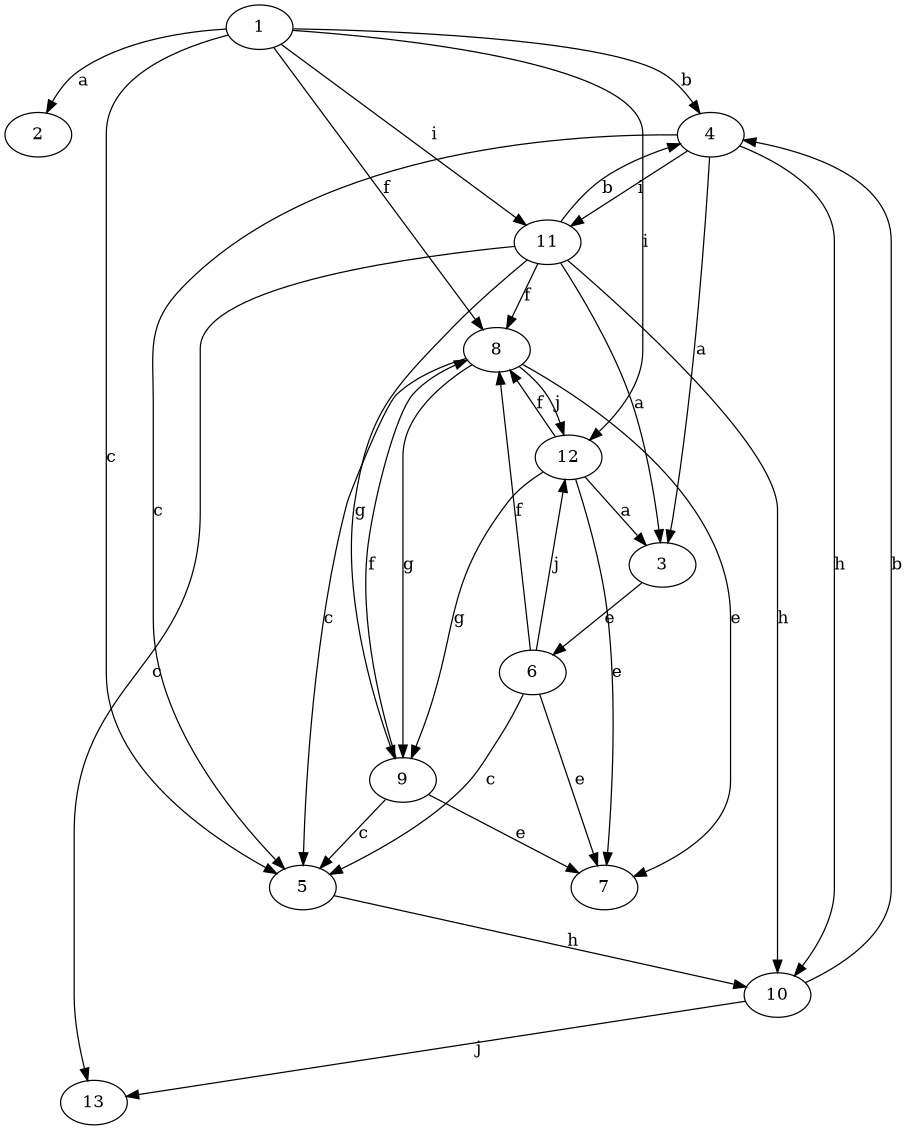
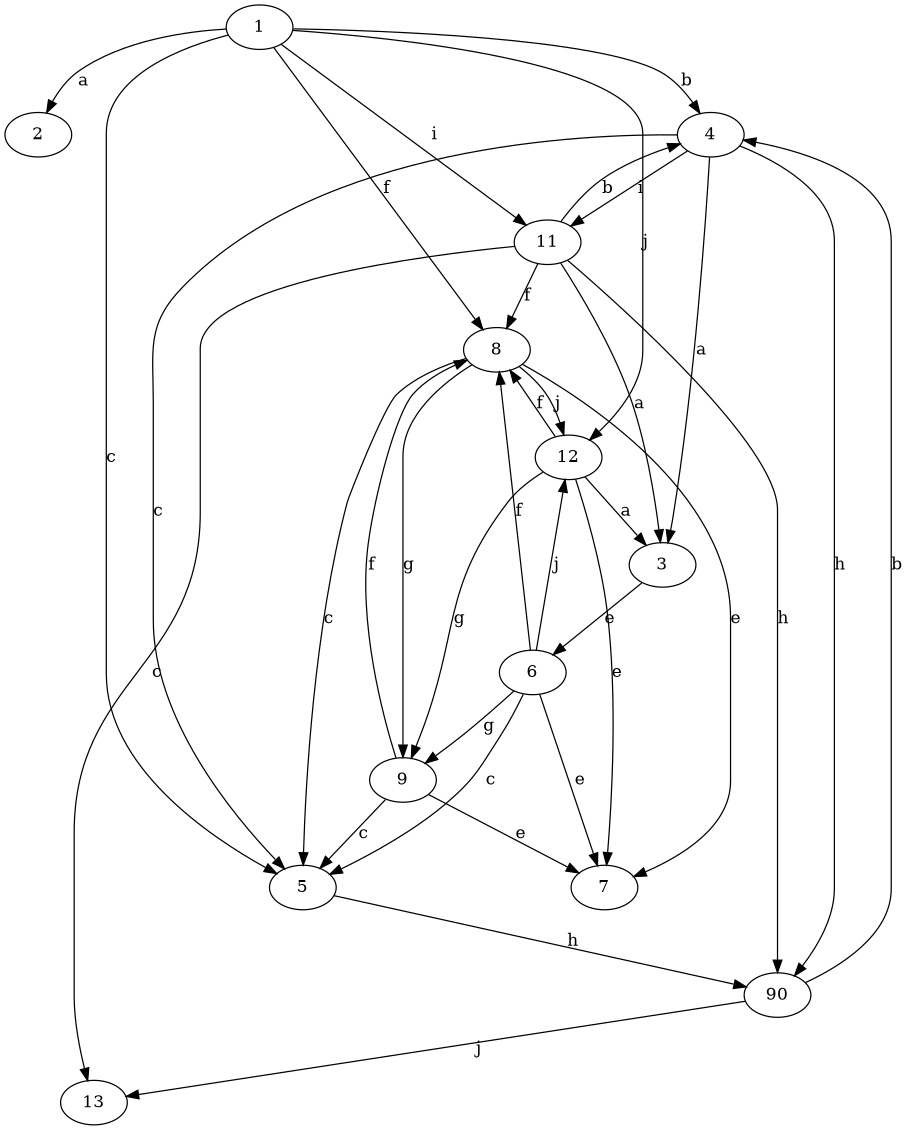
(646, 242) -> (646, 242)
(353, 516) -> (476, 724)
(778, 995) -> (778, 995)
